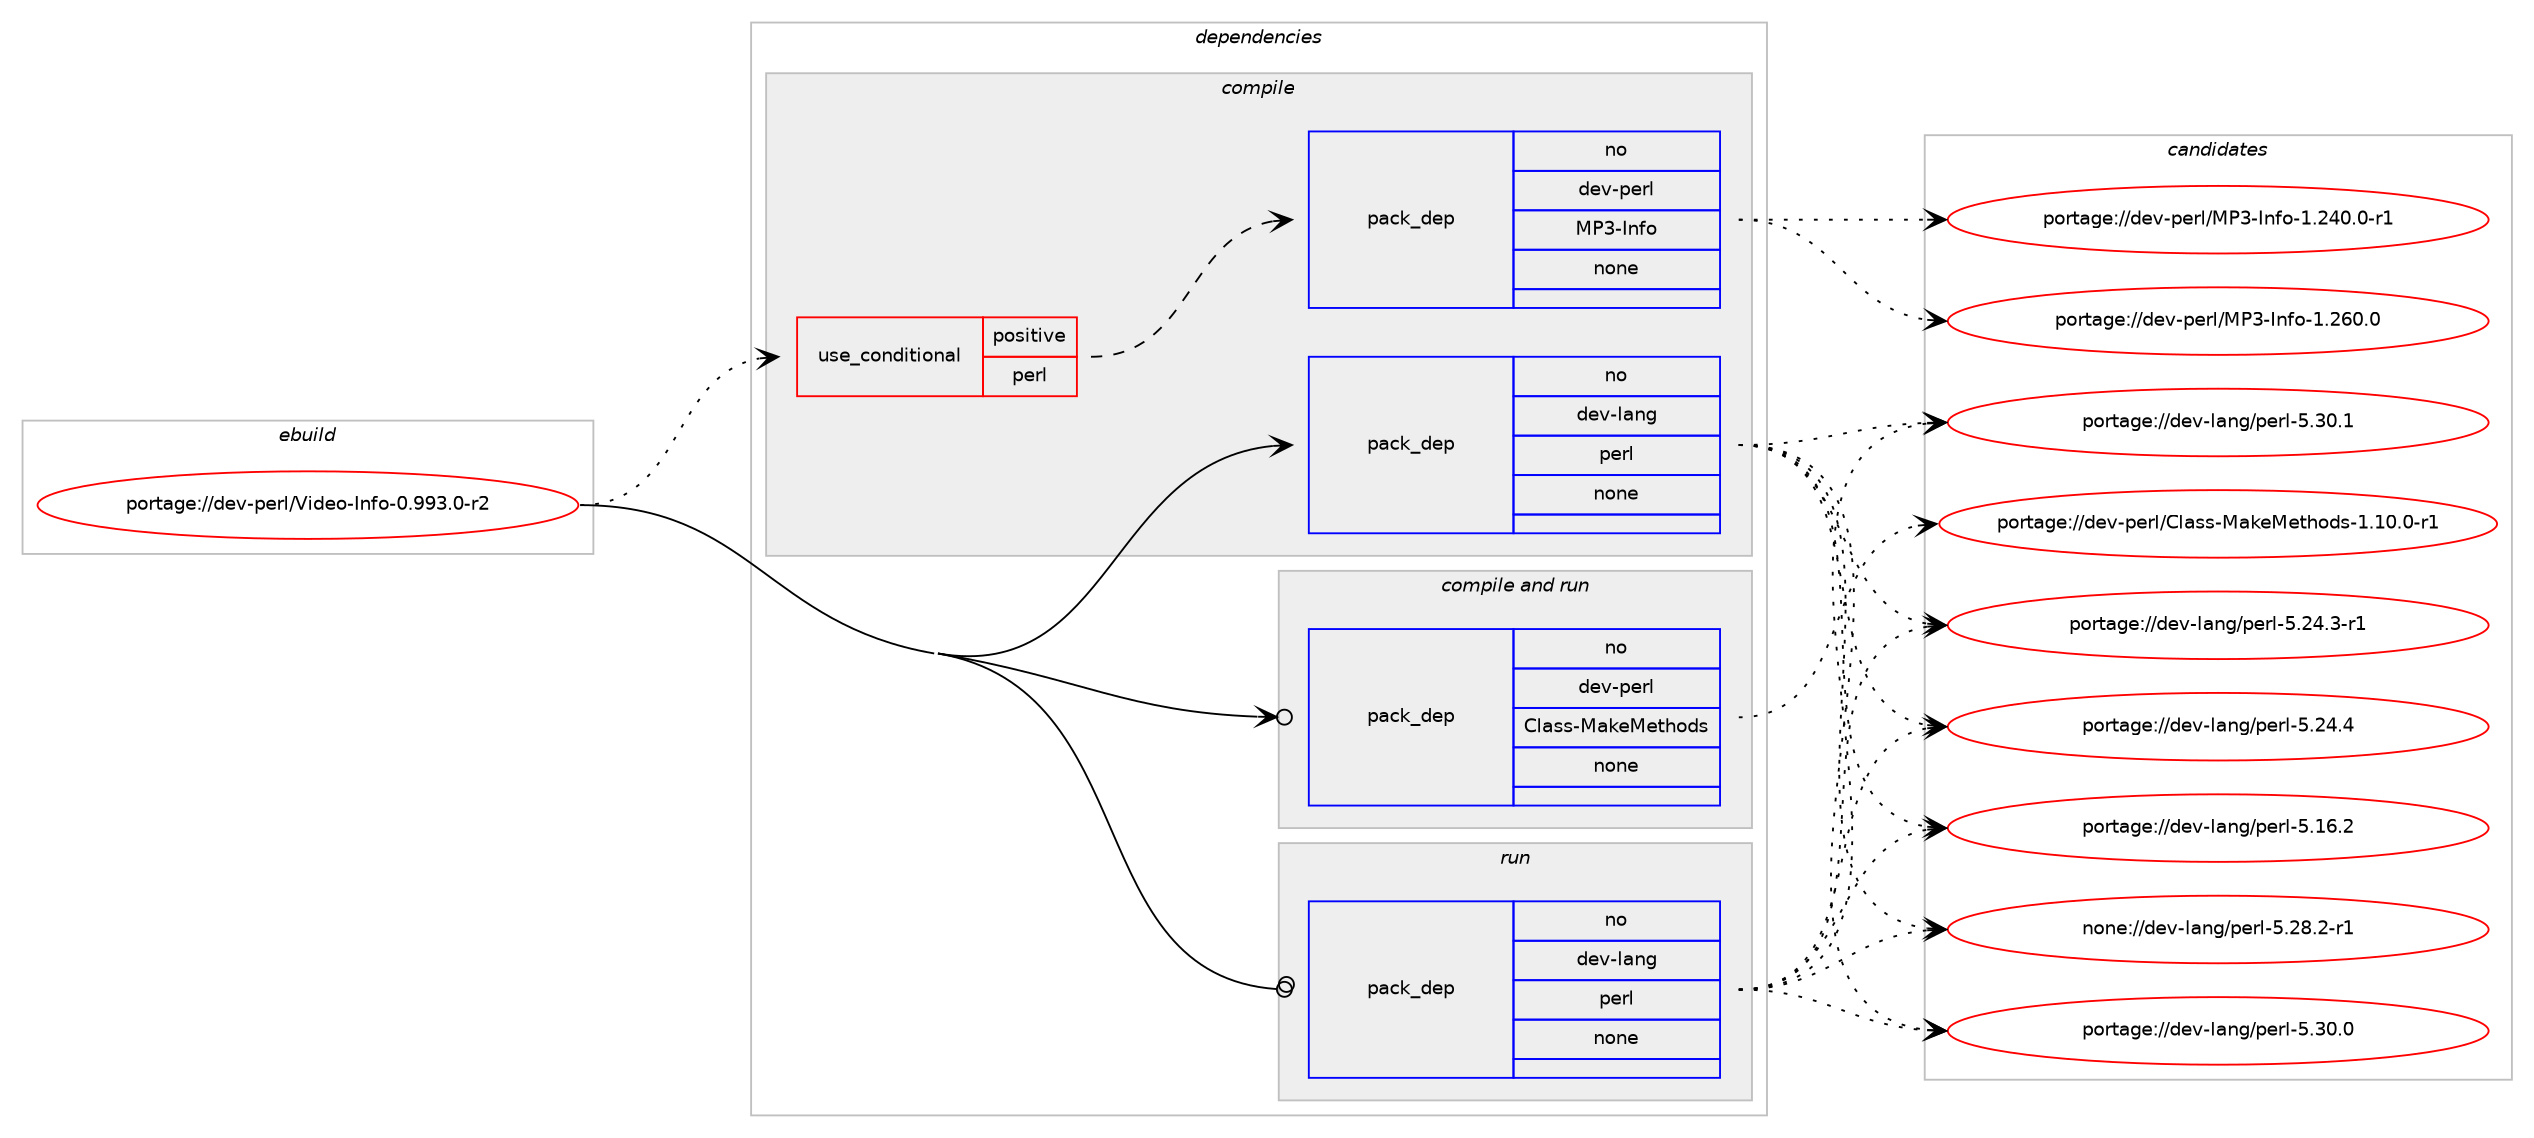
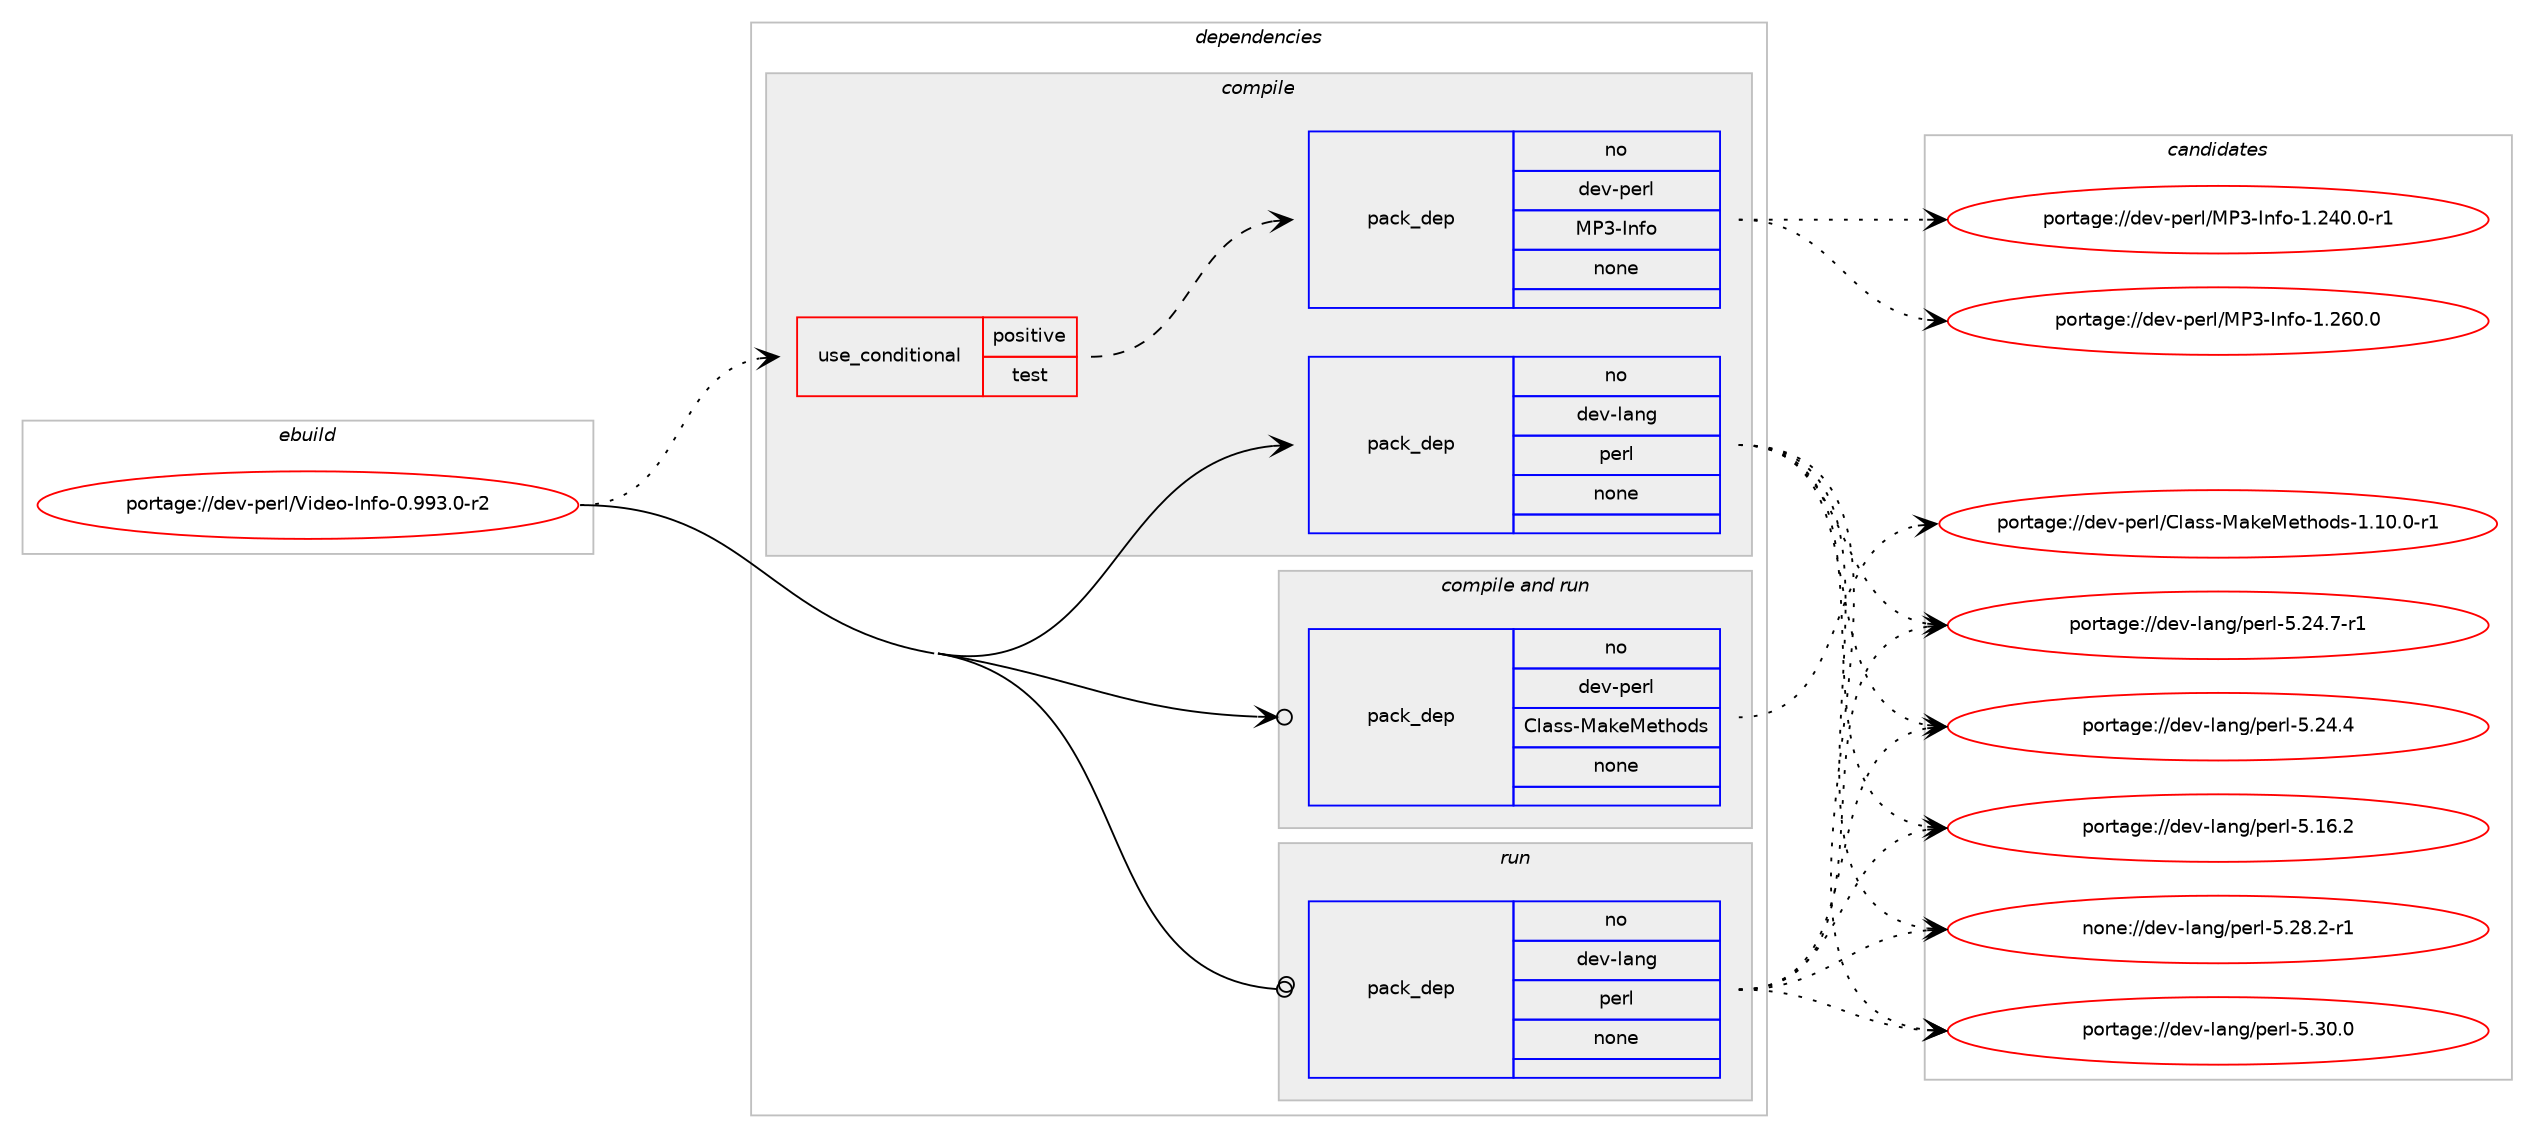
(1030, 376) -> (1030, 376)
(2218, 422) -> none
(2218, 625) -> (2218, 625)
